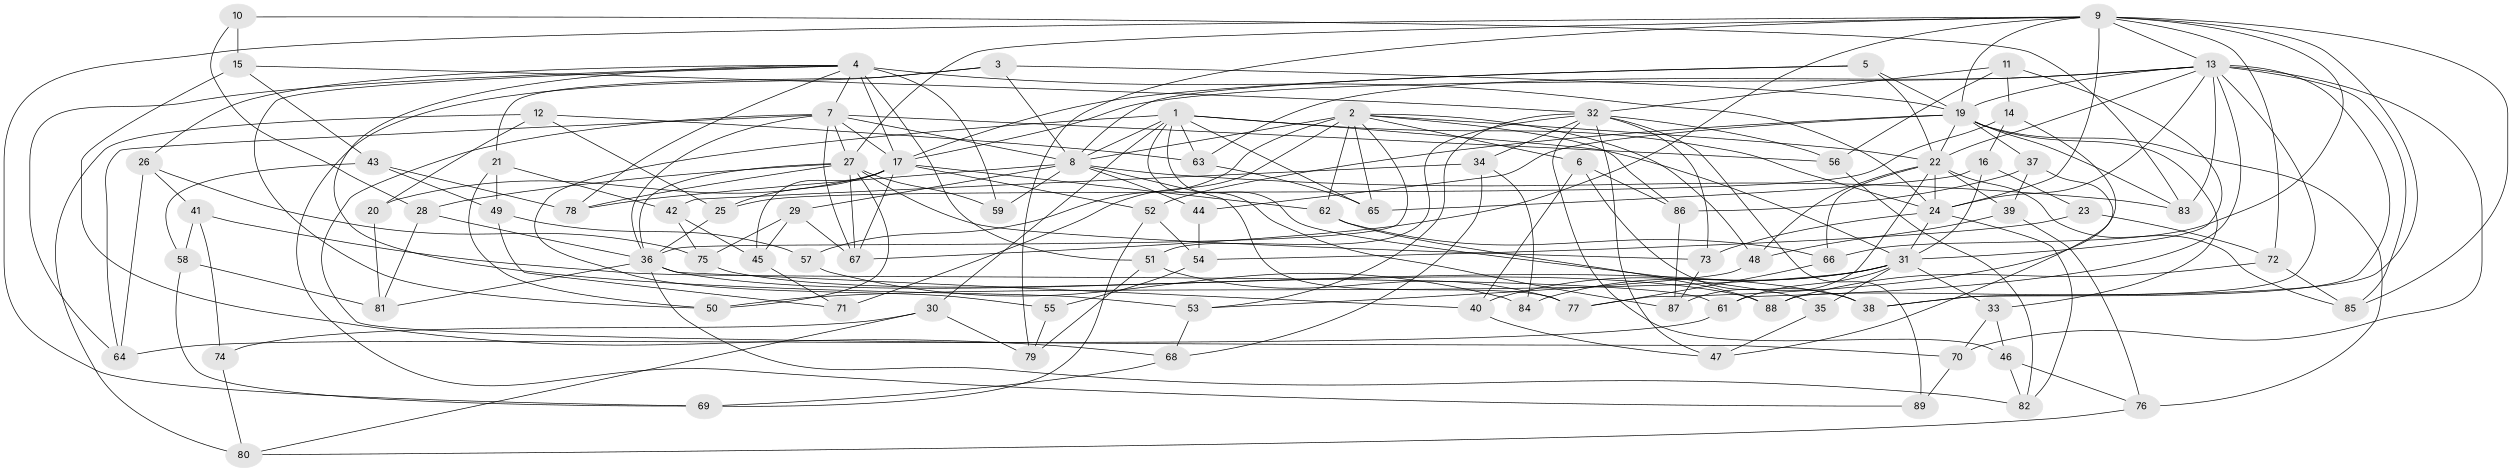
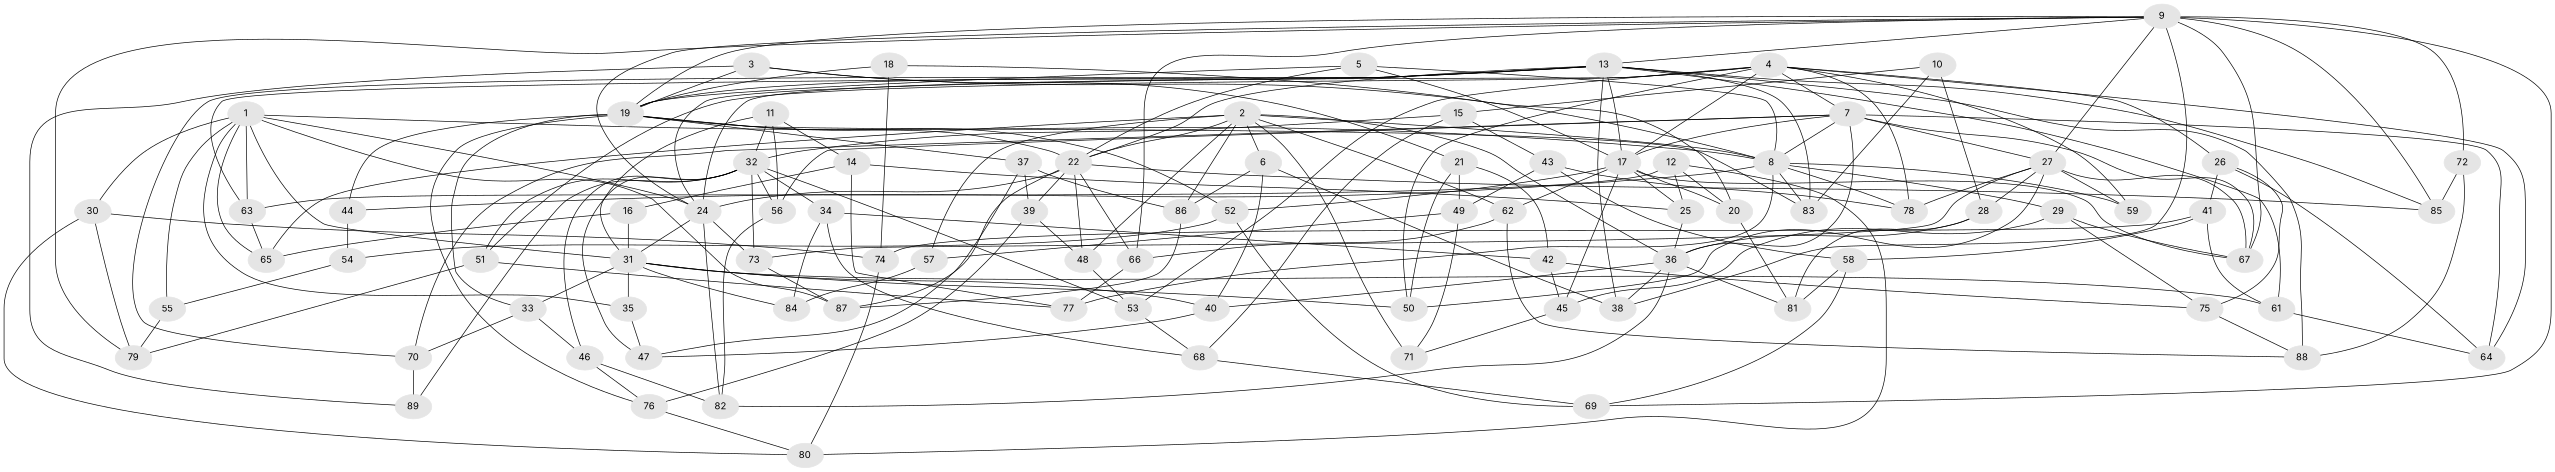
none -> (889, 65)
(694, 179) -> none
(2084, 211) -> none
